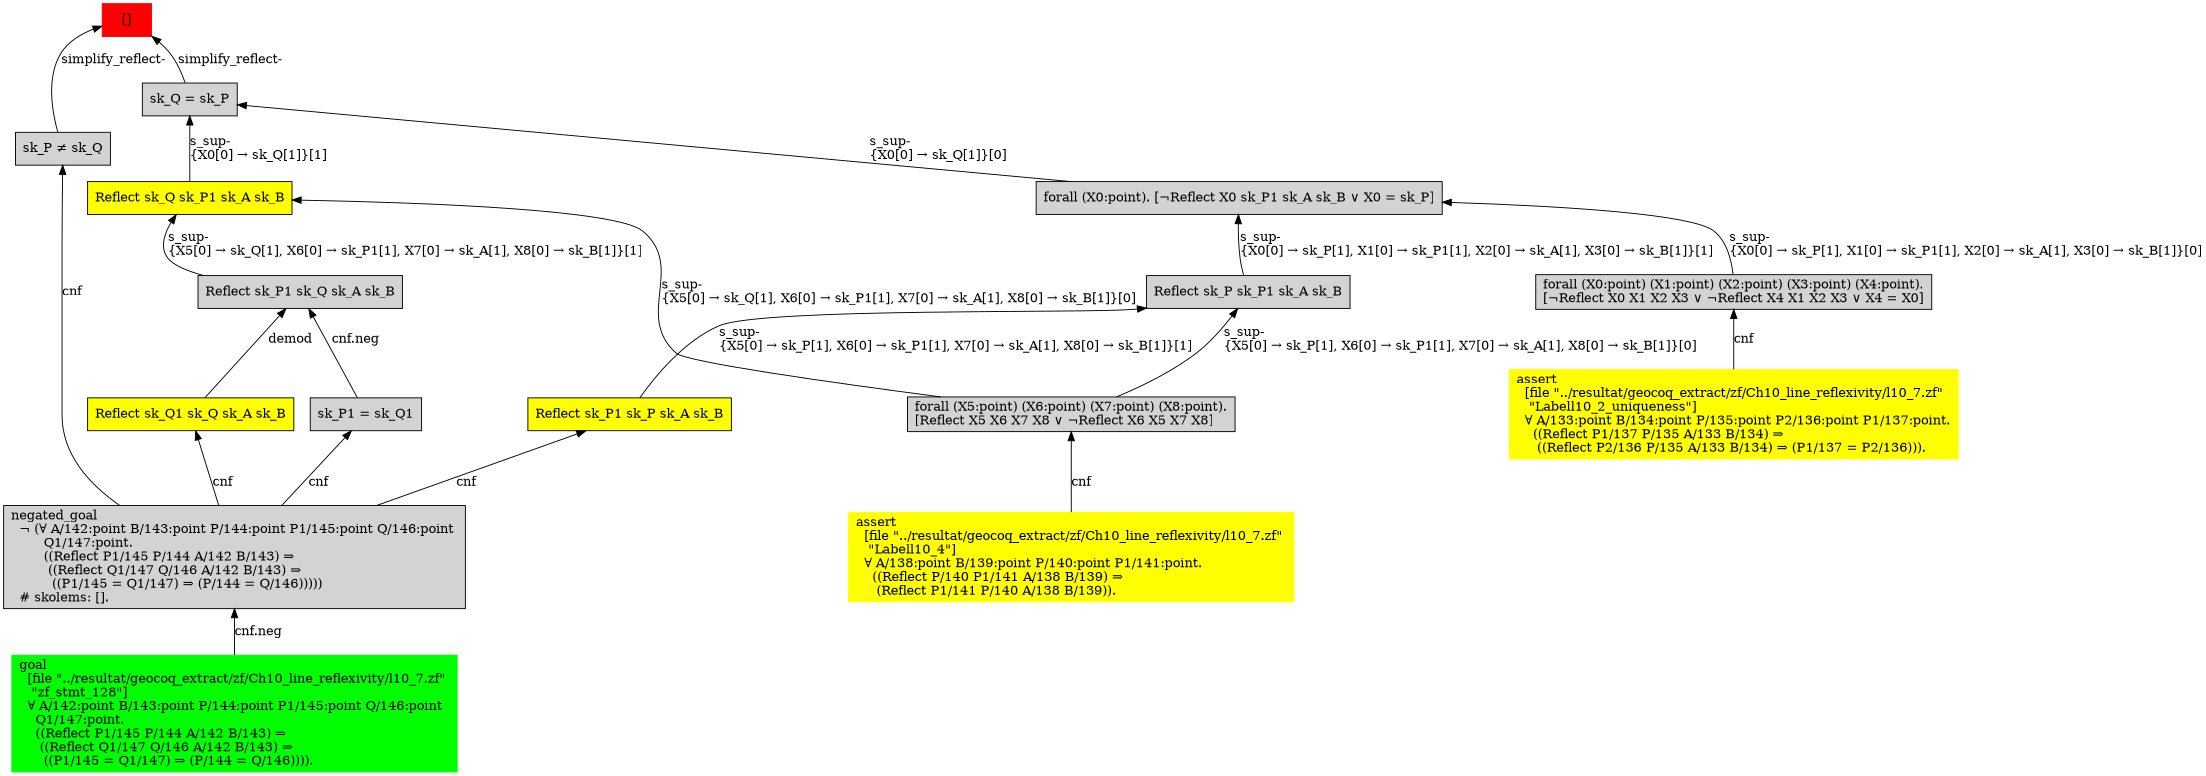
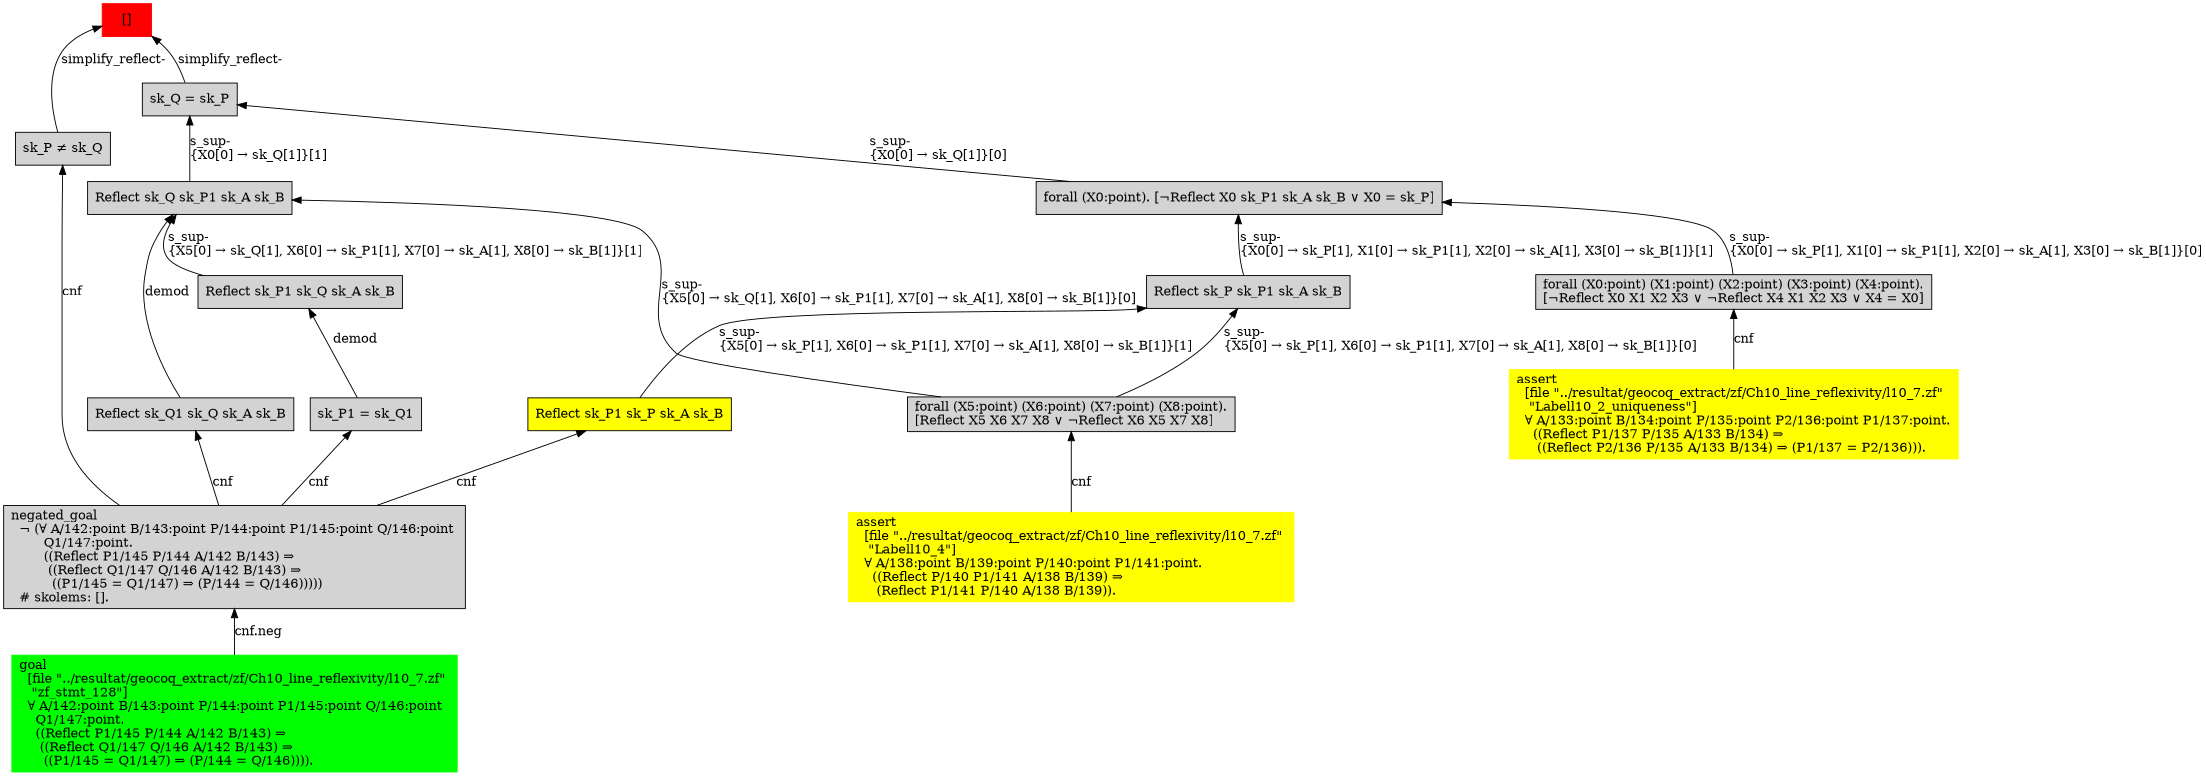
(190, 198) -> (190, 198)
(355, 339) -> (355, 339)
(242, 357) -> (145, 311)
(191, 414) -> (191, 414)
